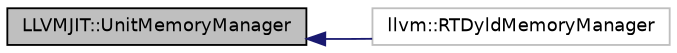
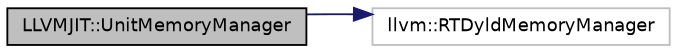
(349, 39) -> (330, 14)
